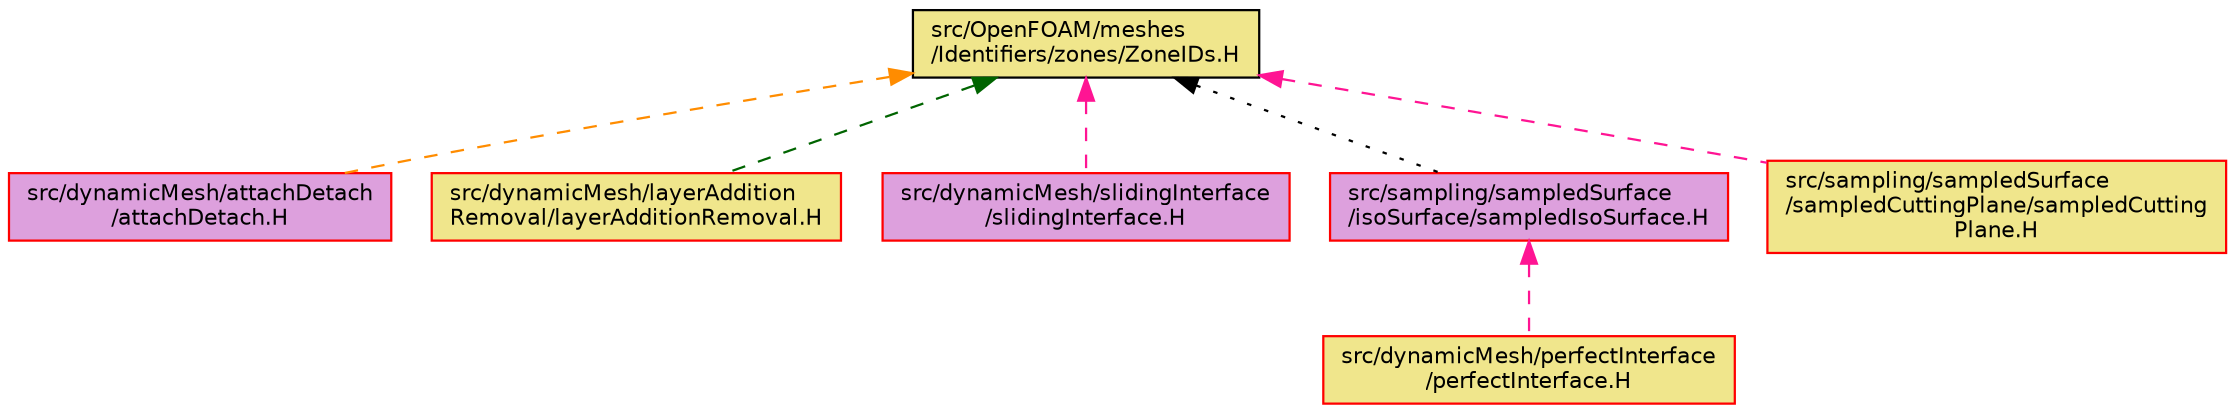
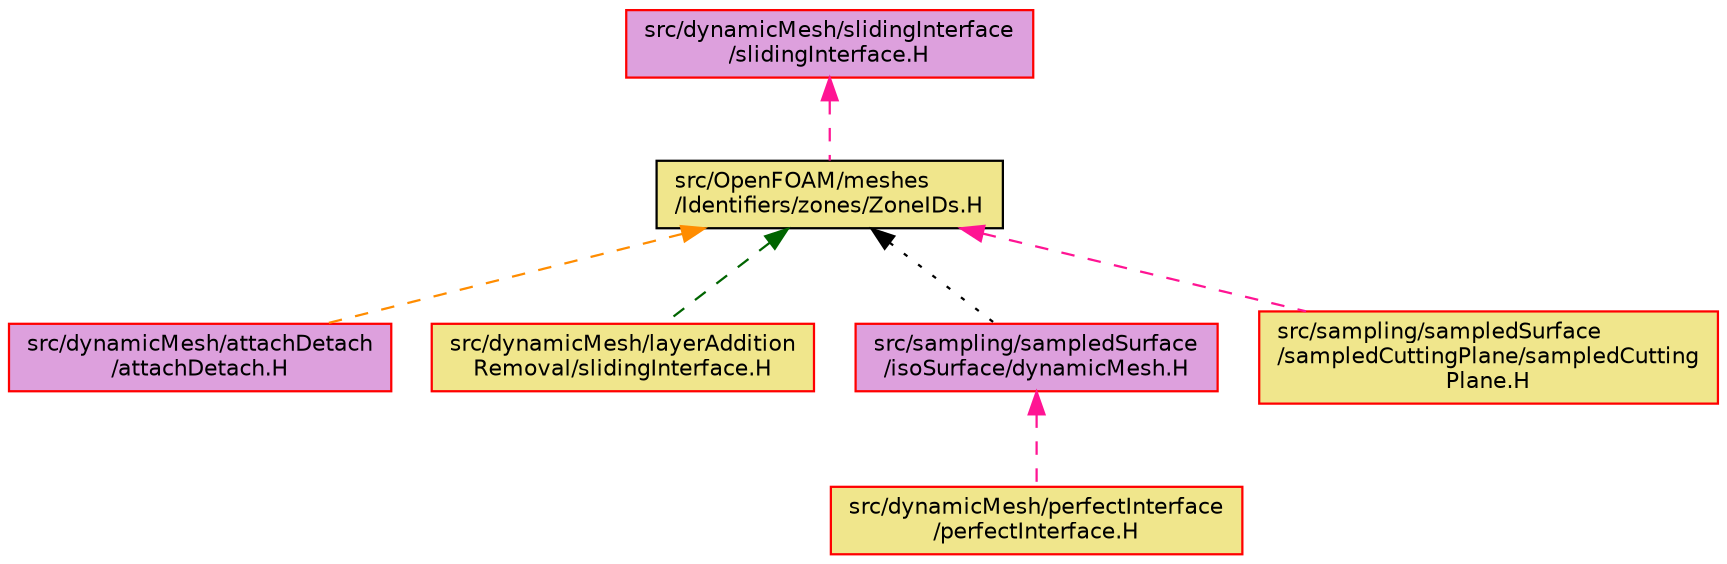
(1086, 137) -> (830, 131)
(636, 207) -> (623, 358)
(1529, 207) -> (1037, 358)
